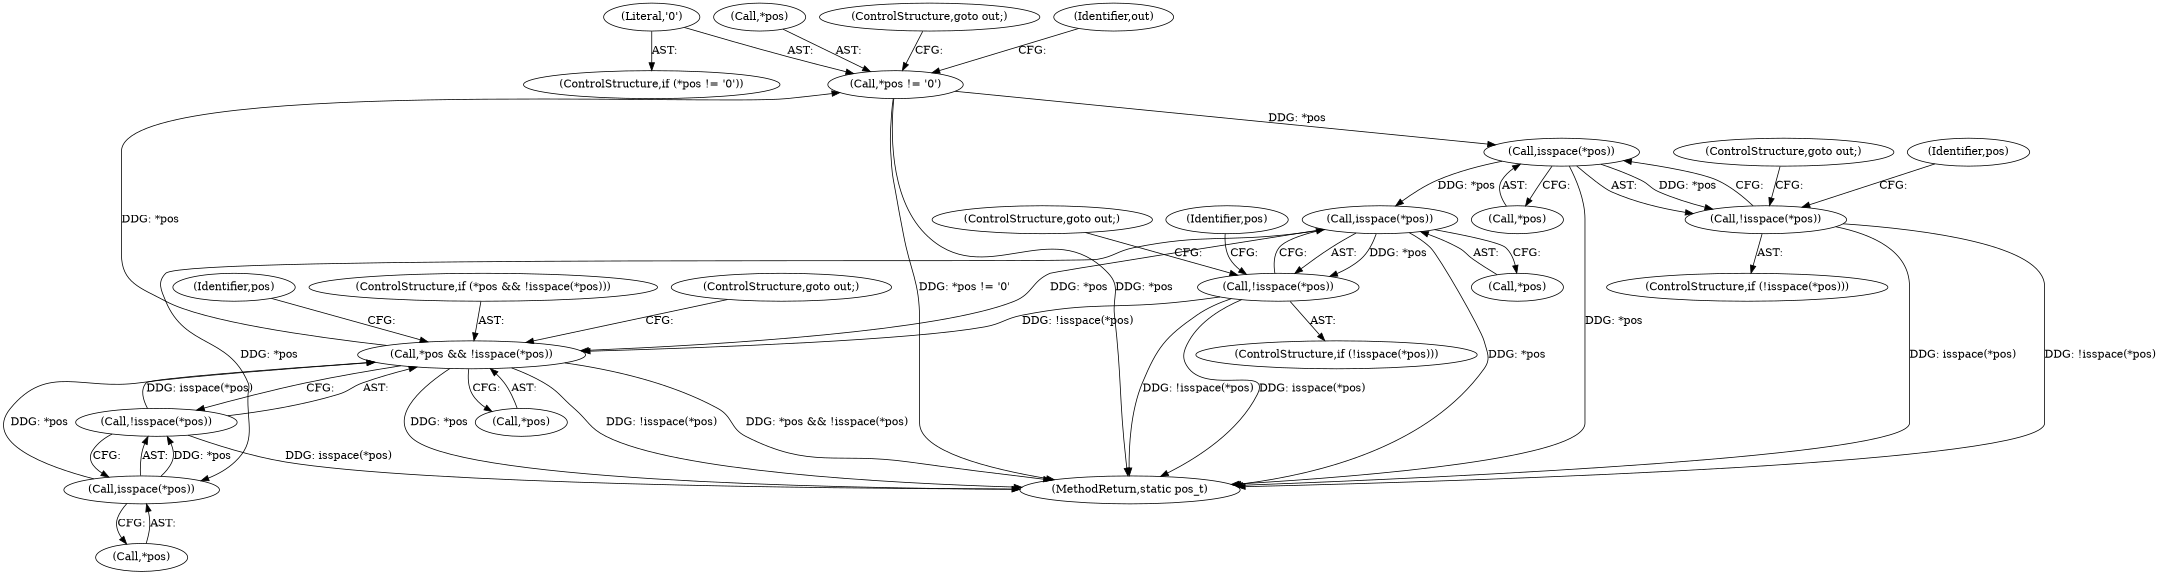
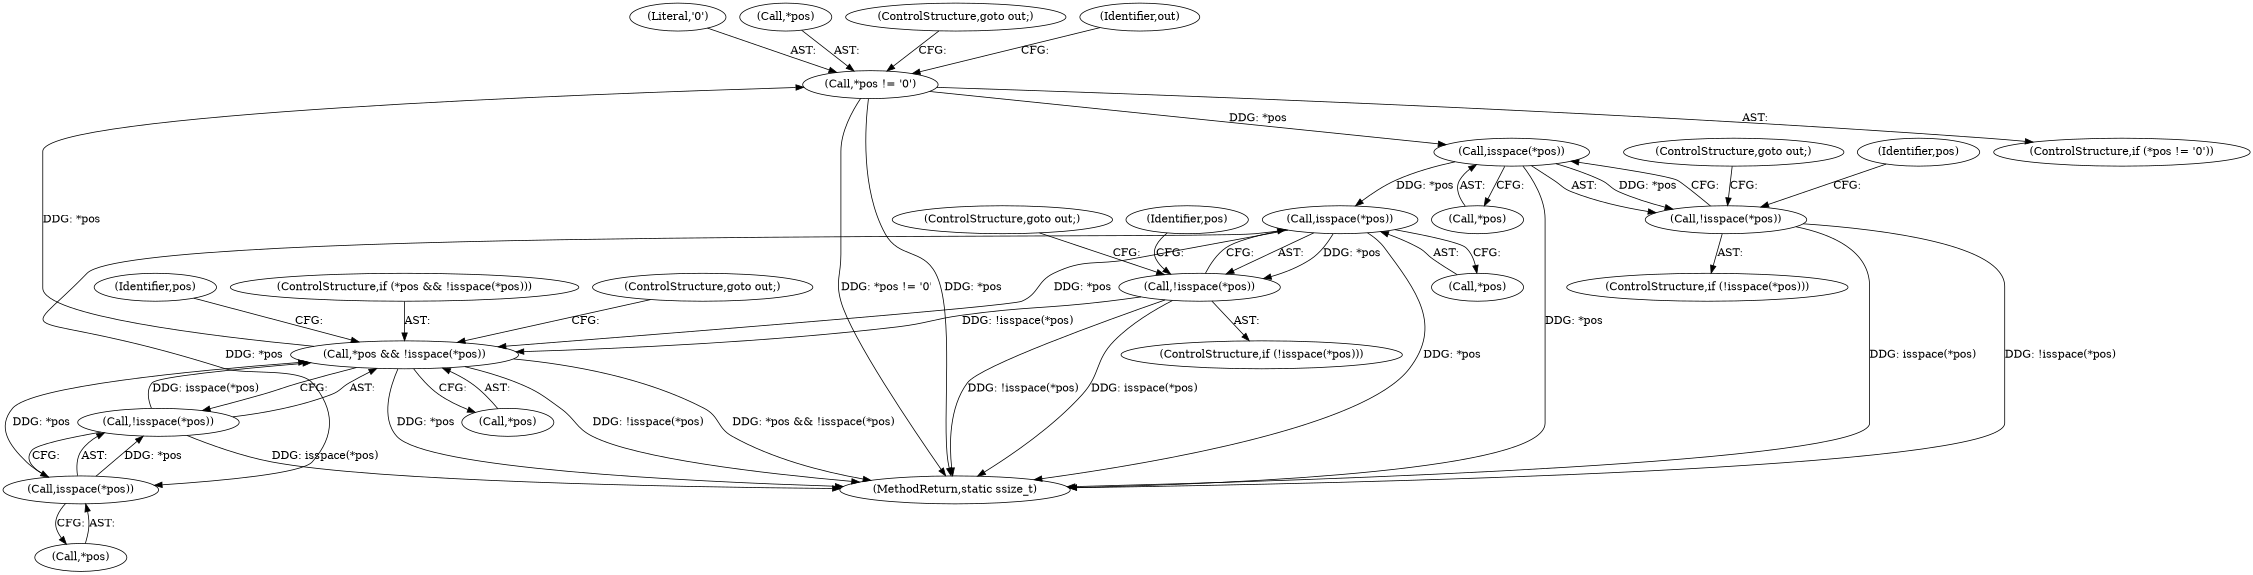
(652, 47) -> (1481, 109)
(1130, 490) -> (955, 490)
